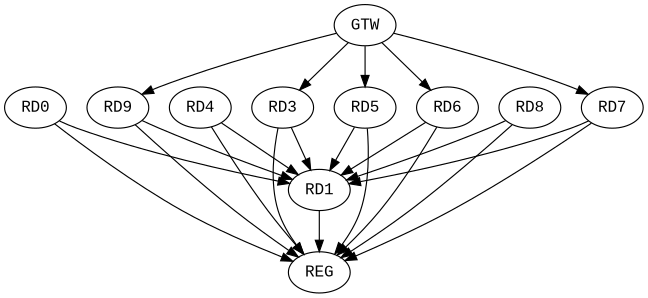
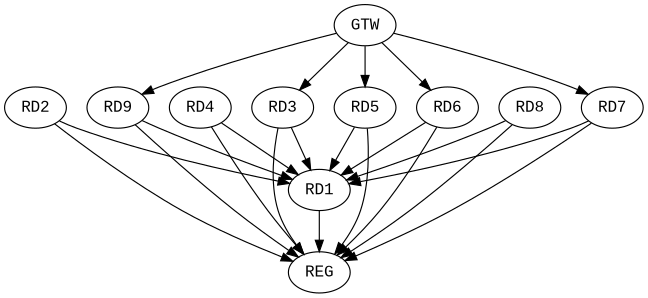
(35, 108) -> (35, 108)
